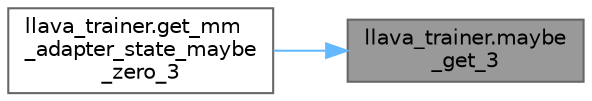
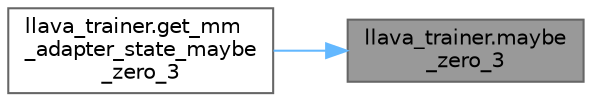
(466, 51) -> (466, 51)
